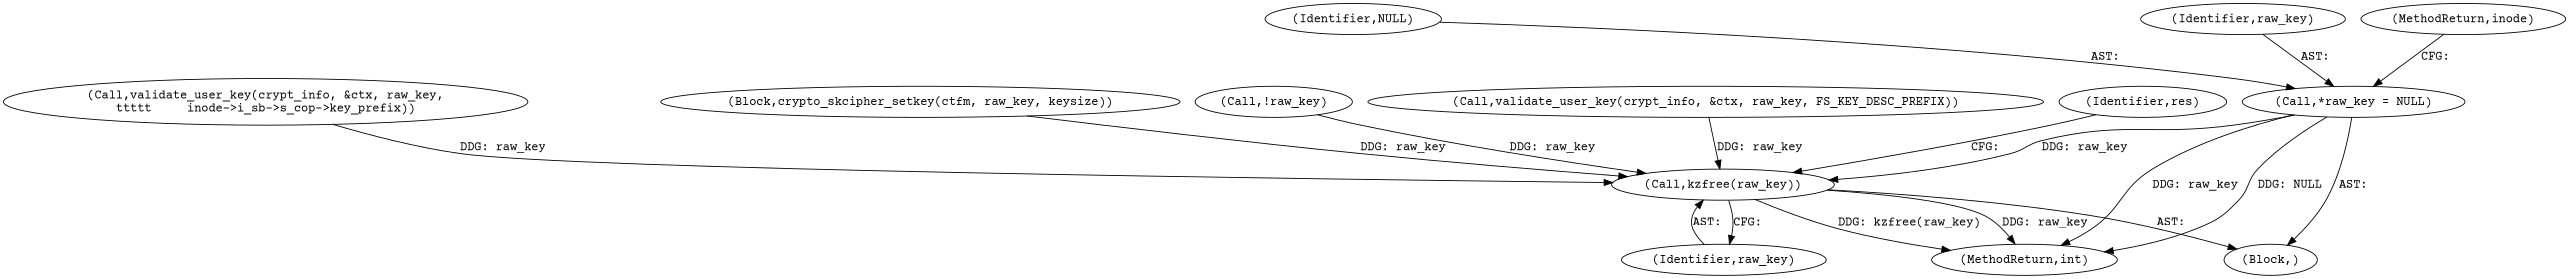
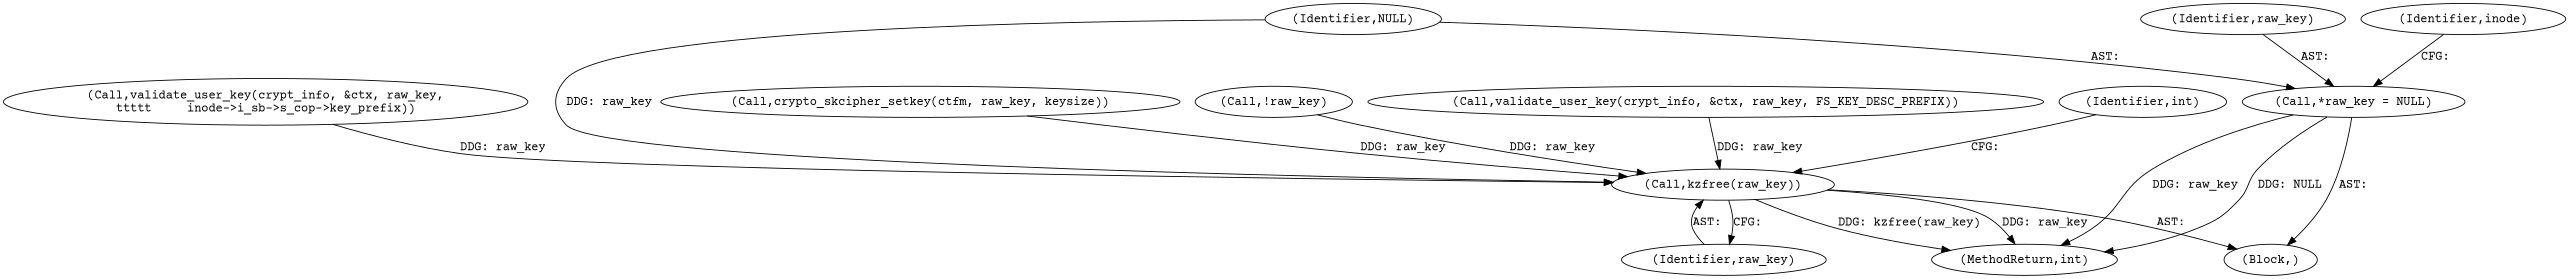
(2463, 19) -> (2463, 19)
(920, 102) -> (920, 102)
(2143, 102) -> (2143, 102)
(2064, 136) -> (706, 149)
